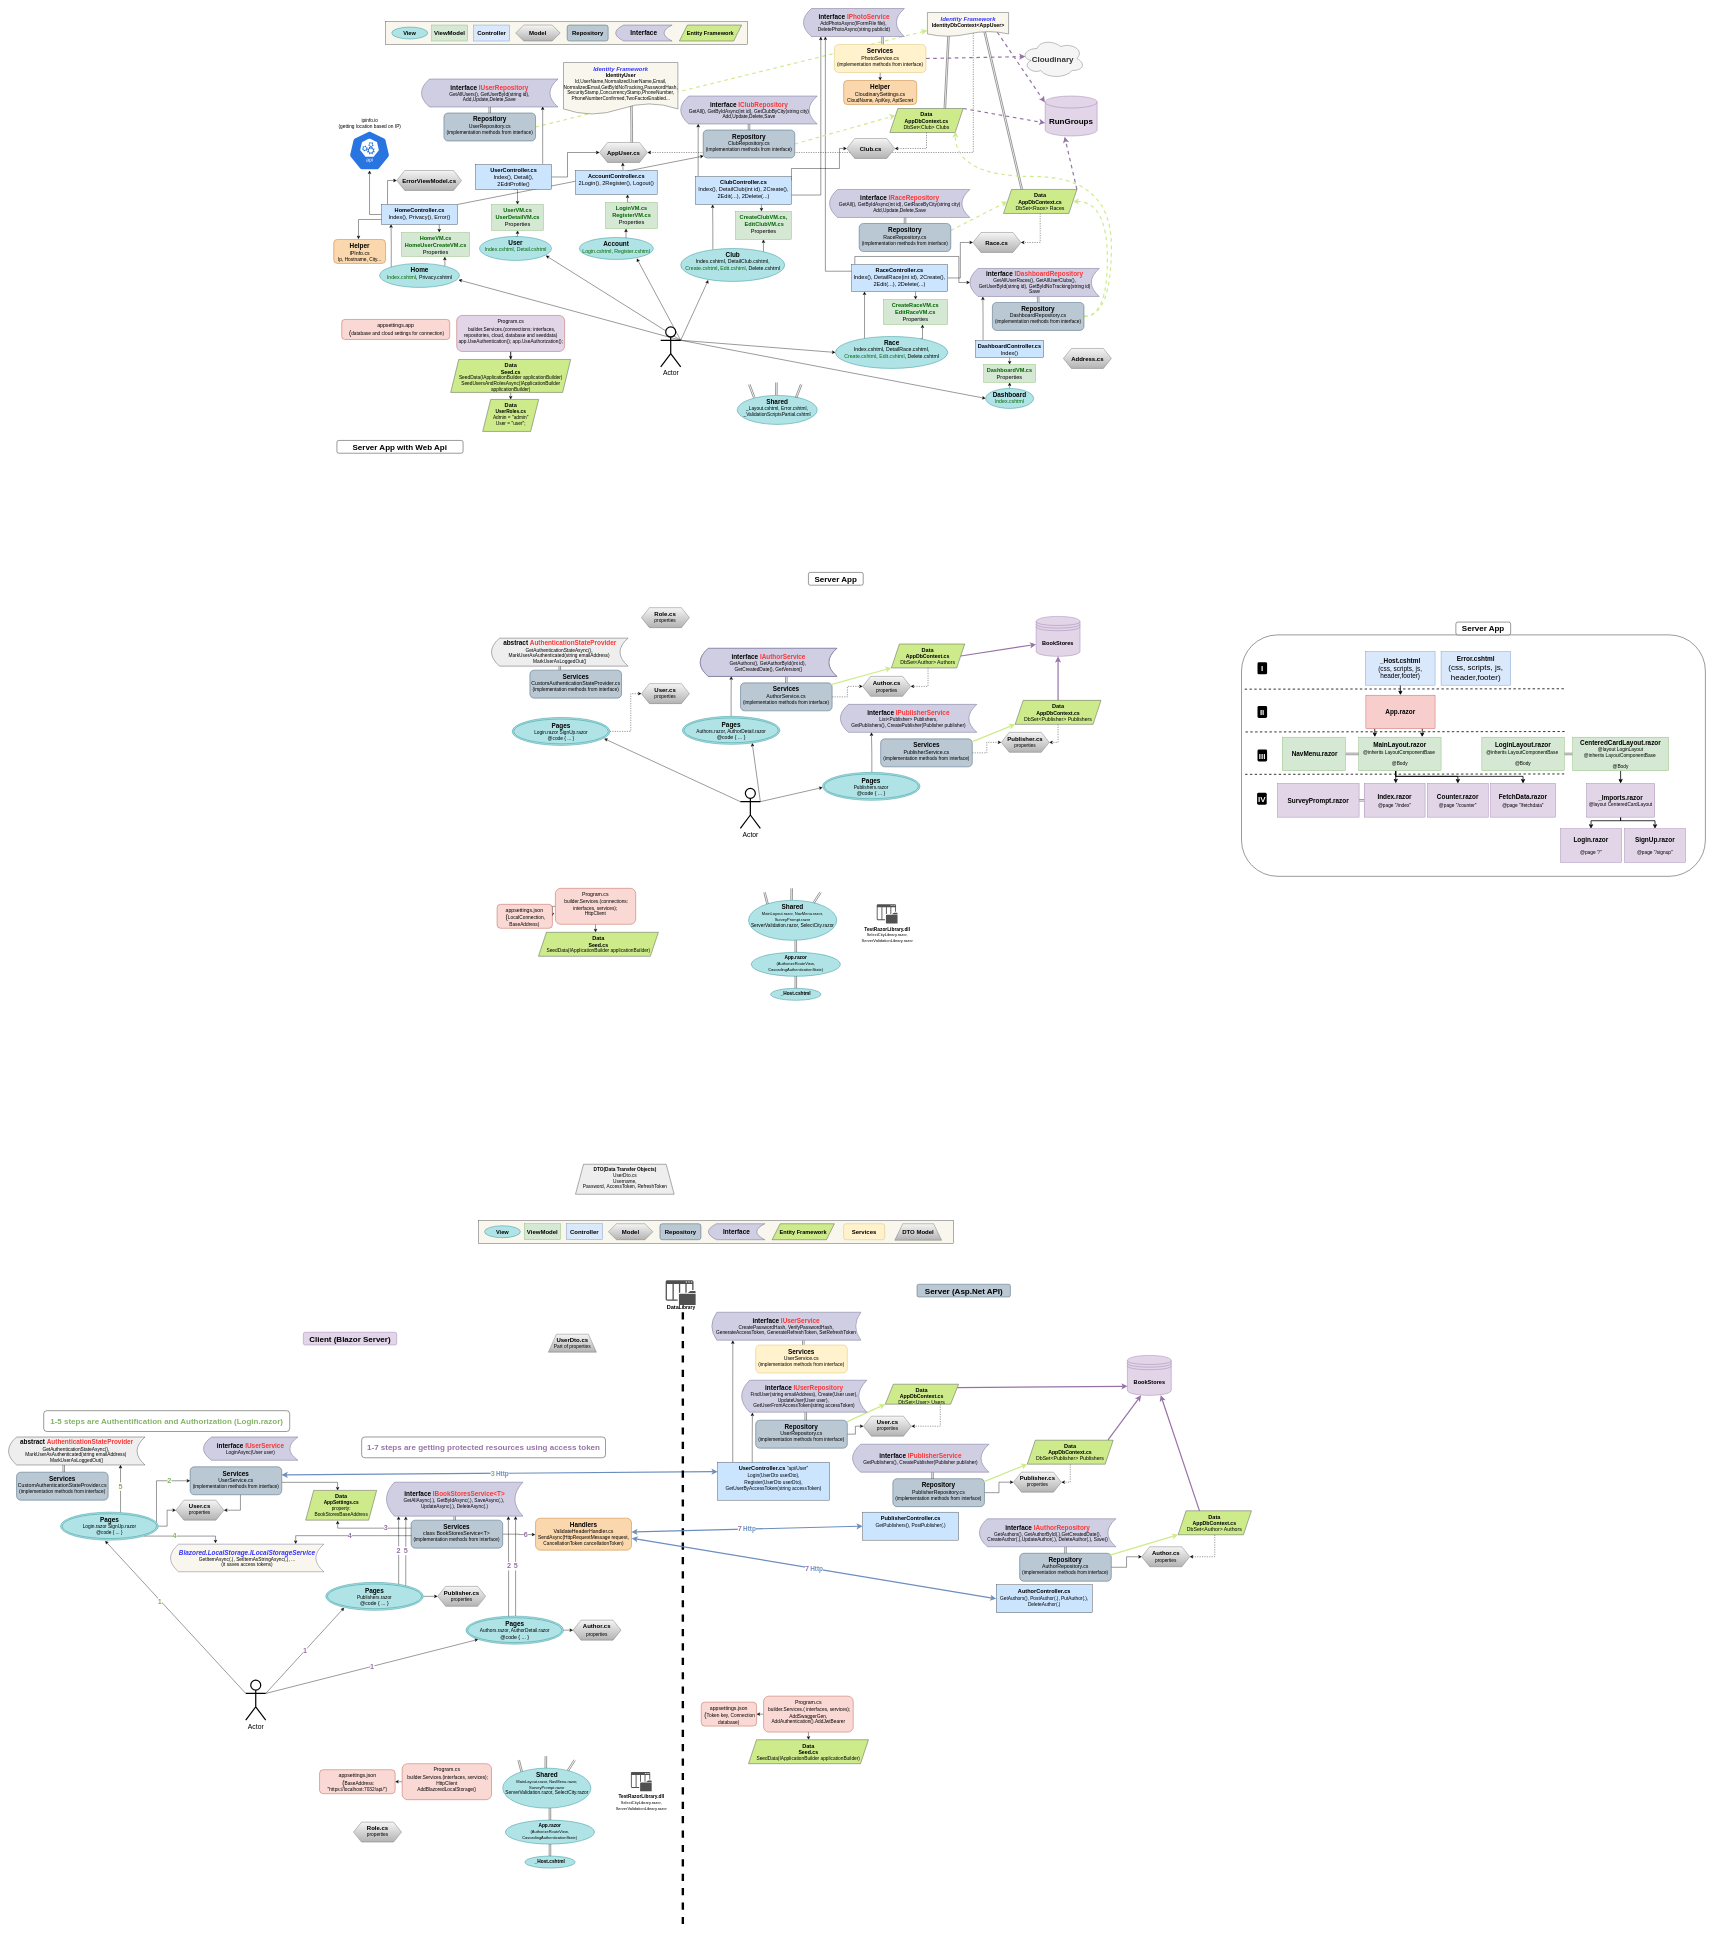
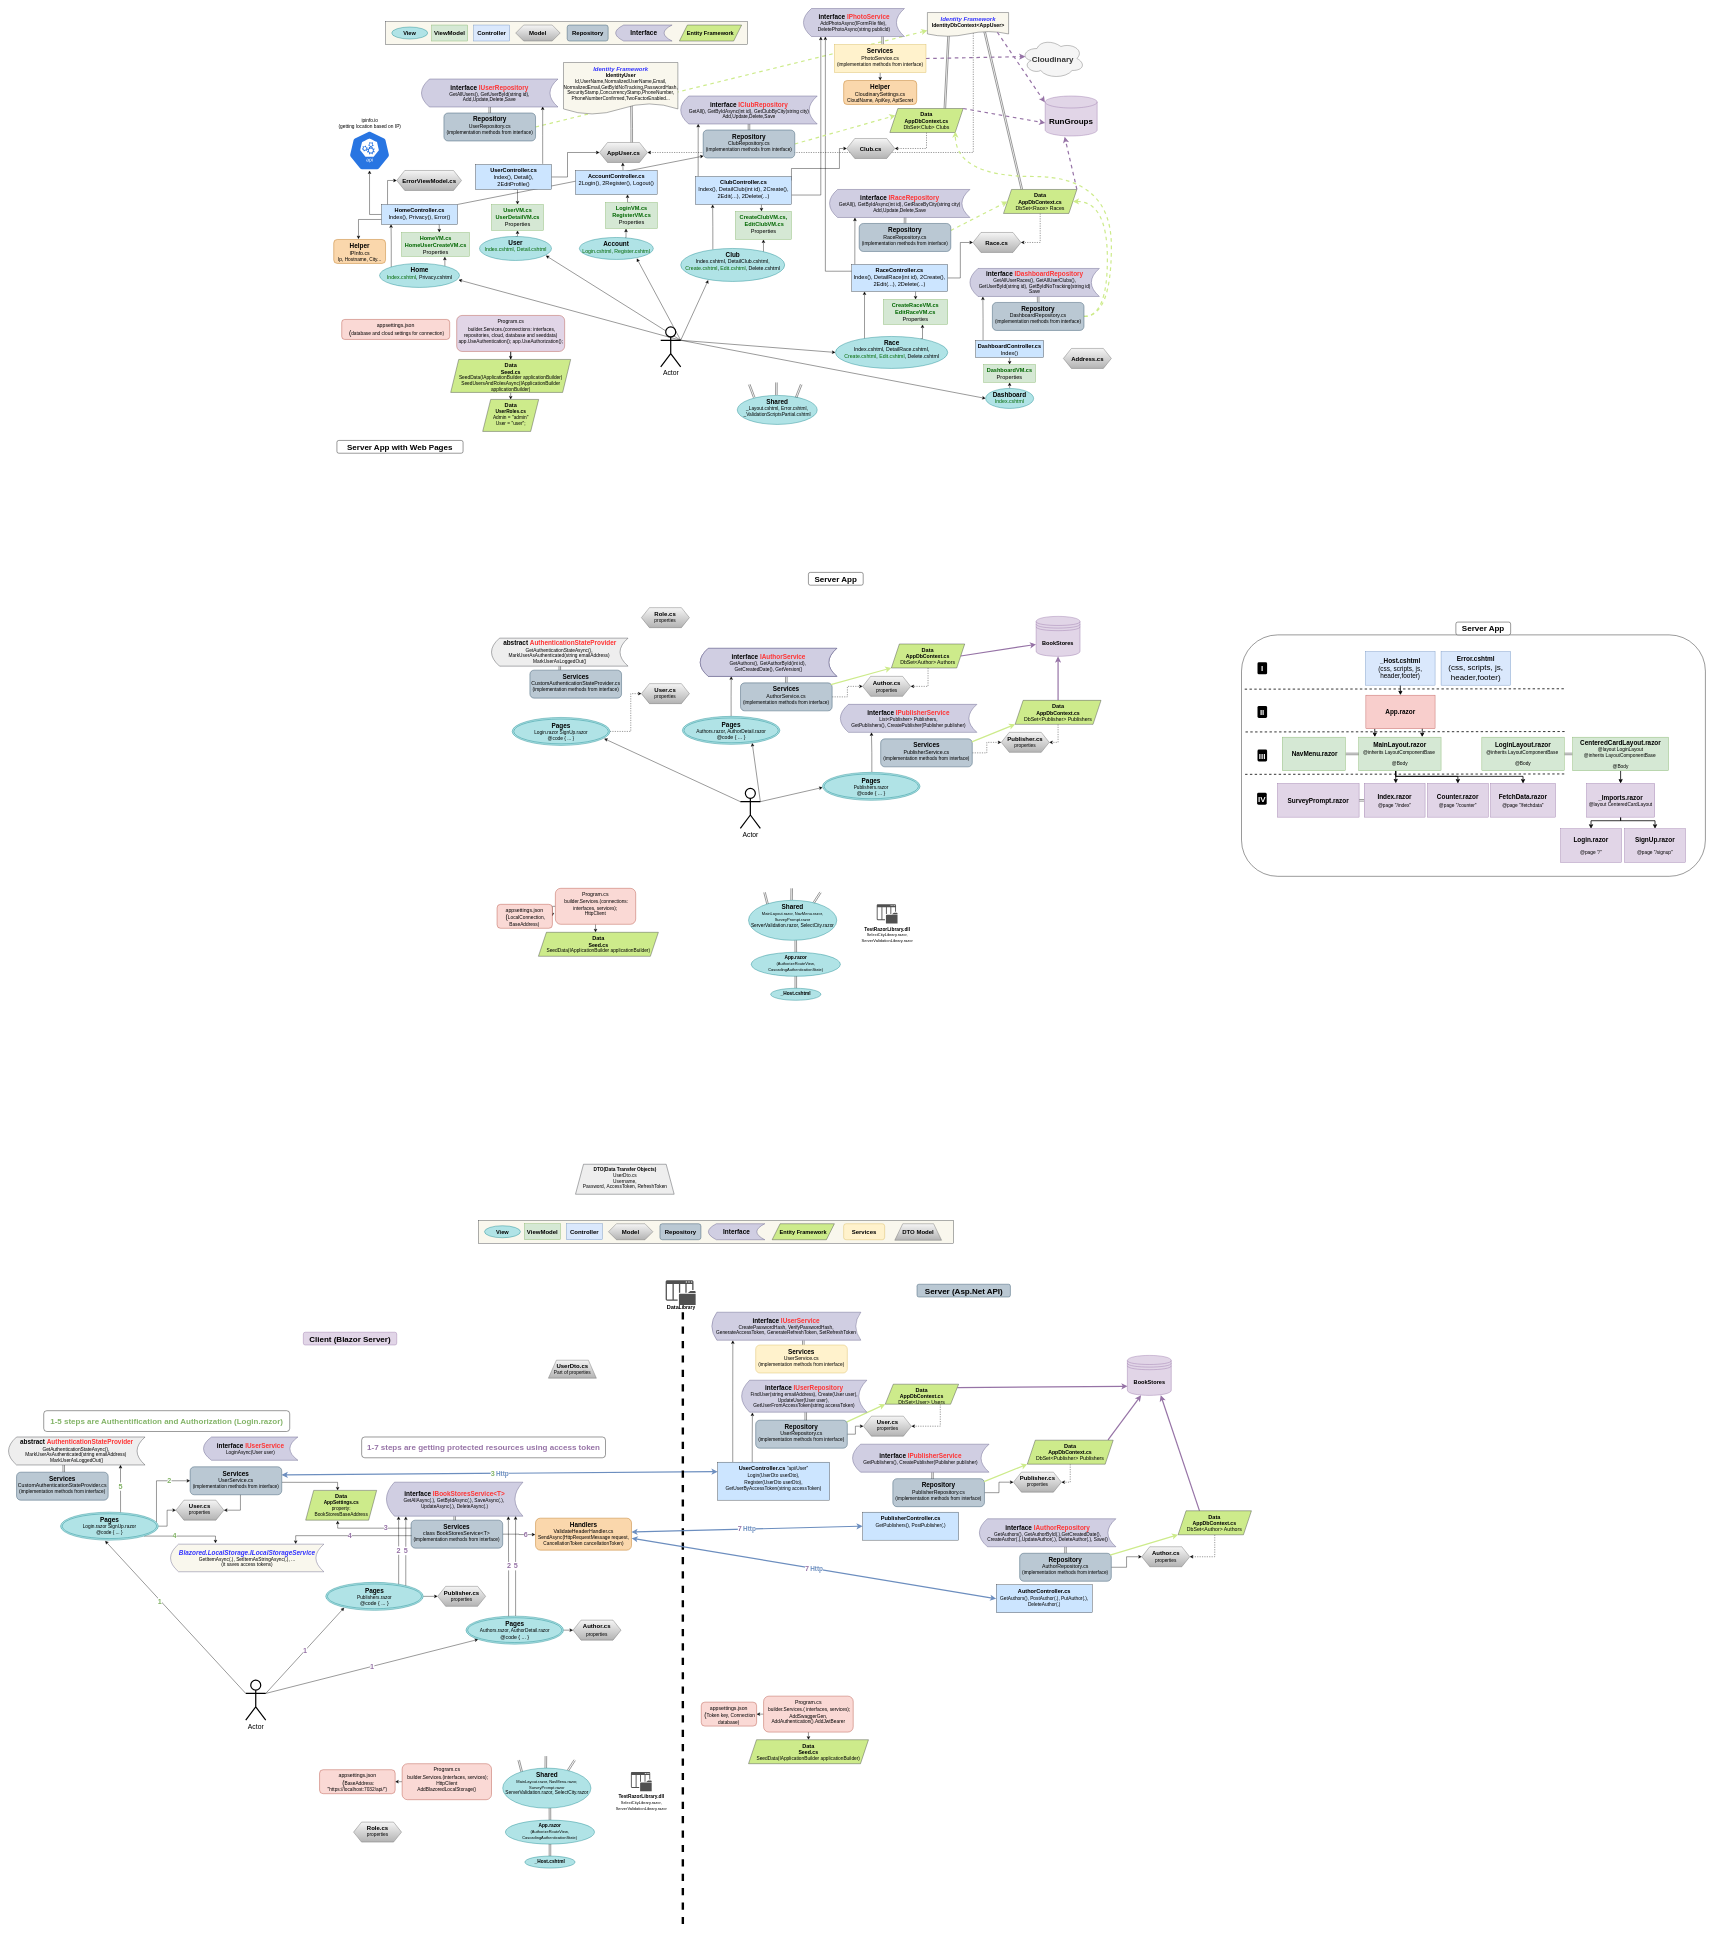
(880, 58) -> (880, 58)
(967, 282) -> (855, 221)
(396, 331) -> (396, 331)
(400, 447) -> (400, 447)
(573, 1343) -> (573, 1369)
